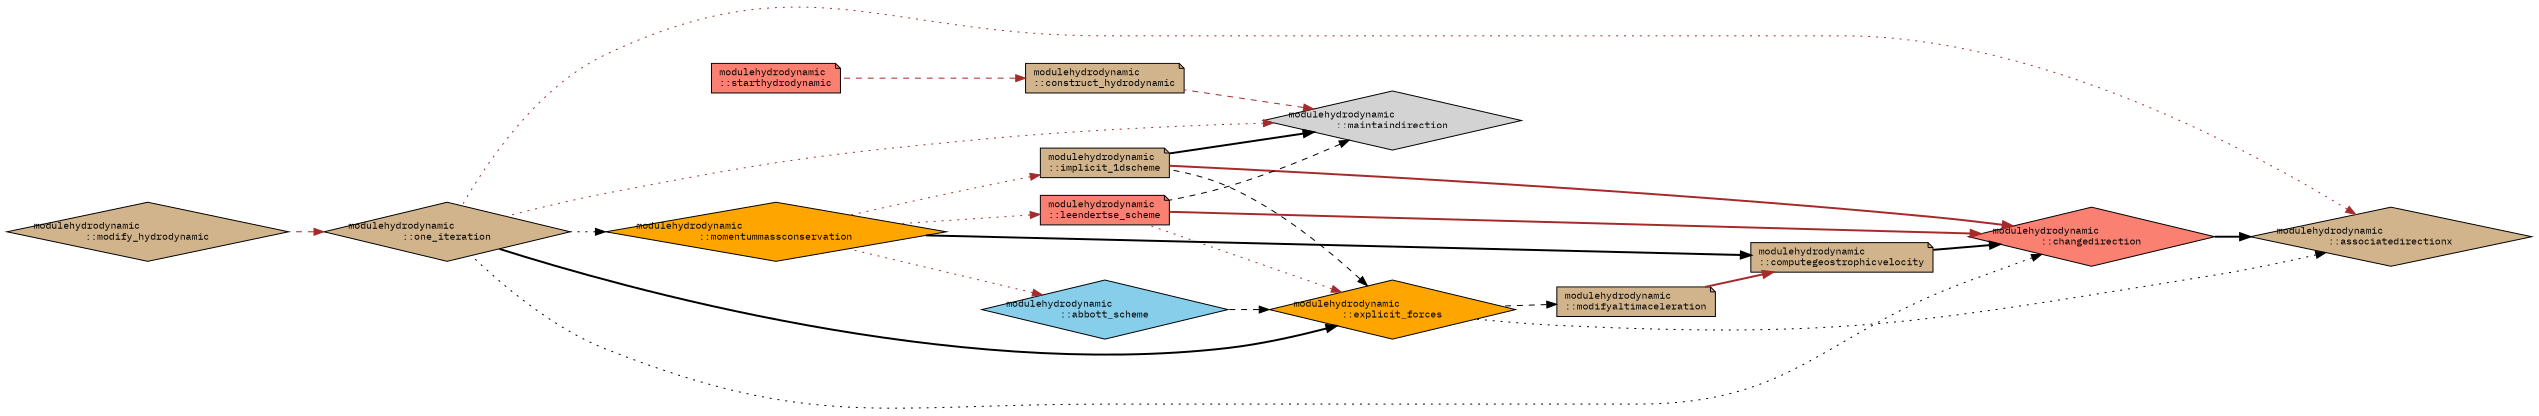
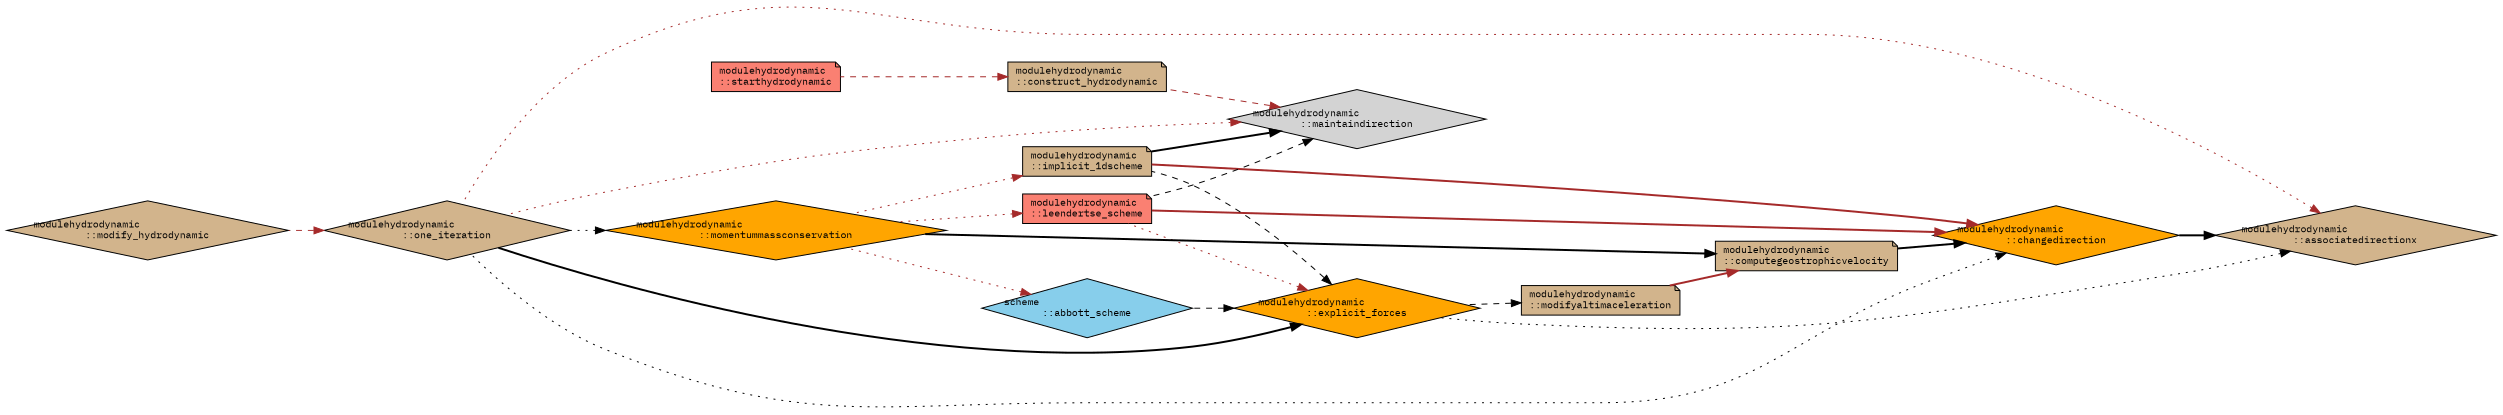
(2092, 237) -> (2056, 235)
(1105, 310) -> (1087, 308)
